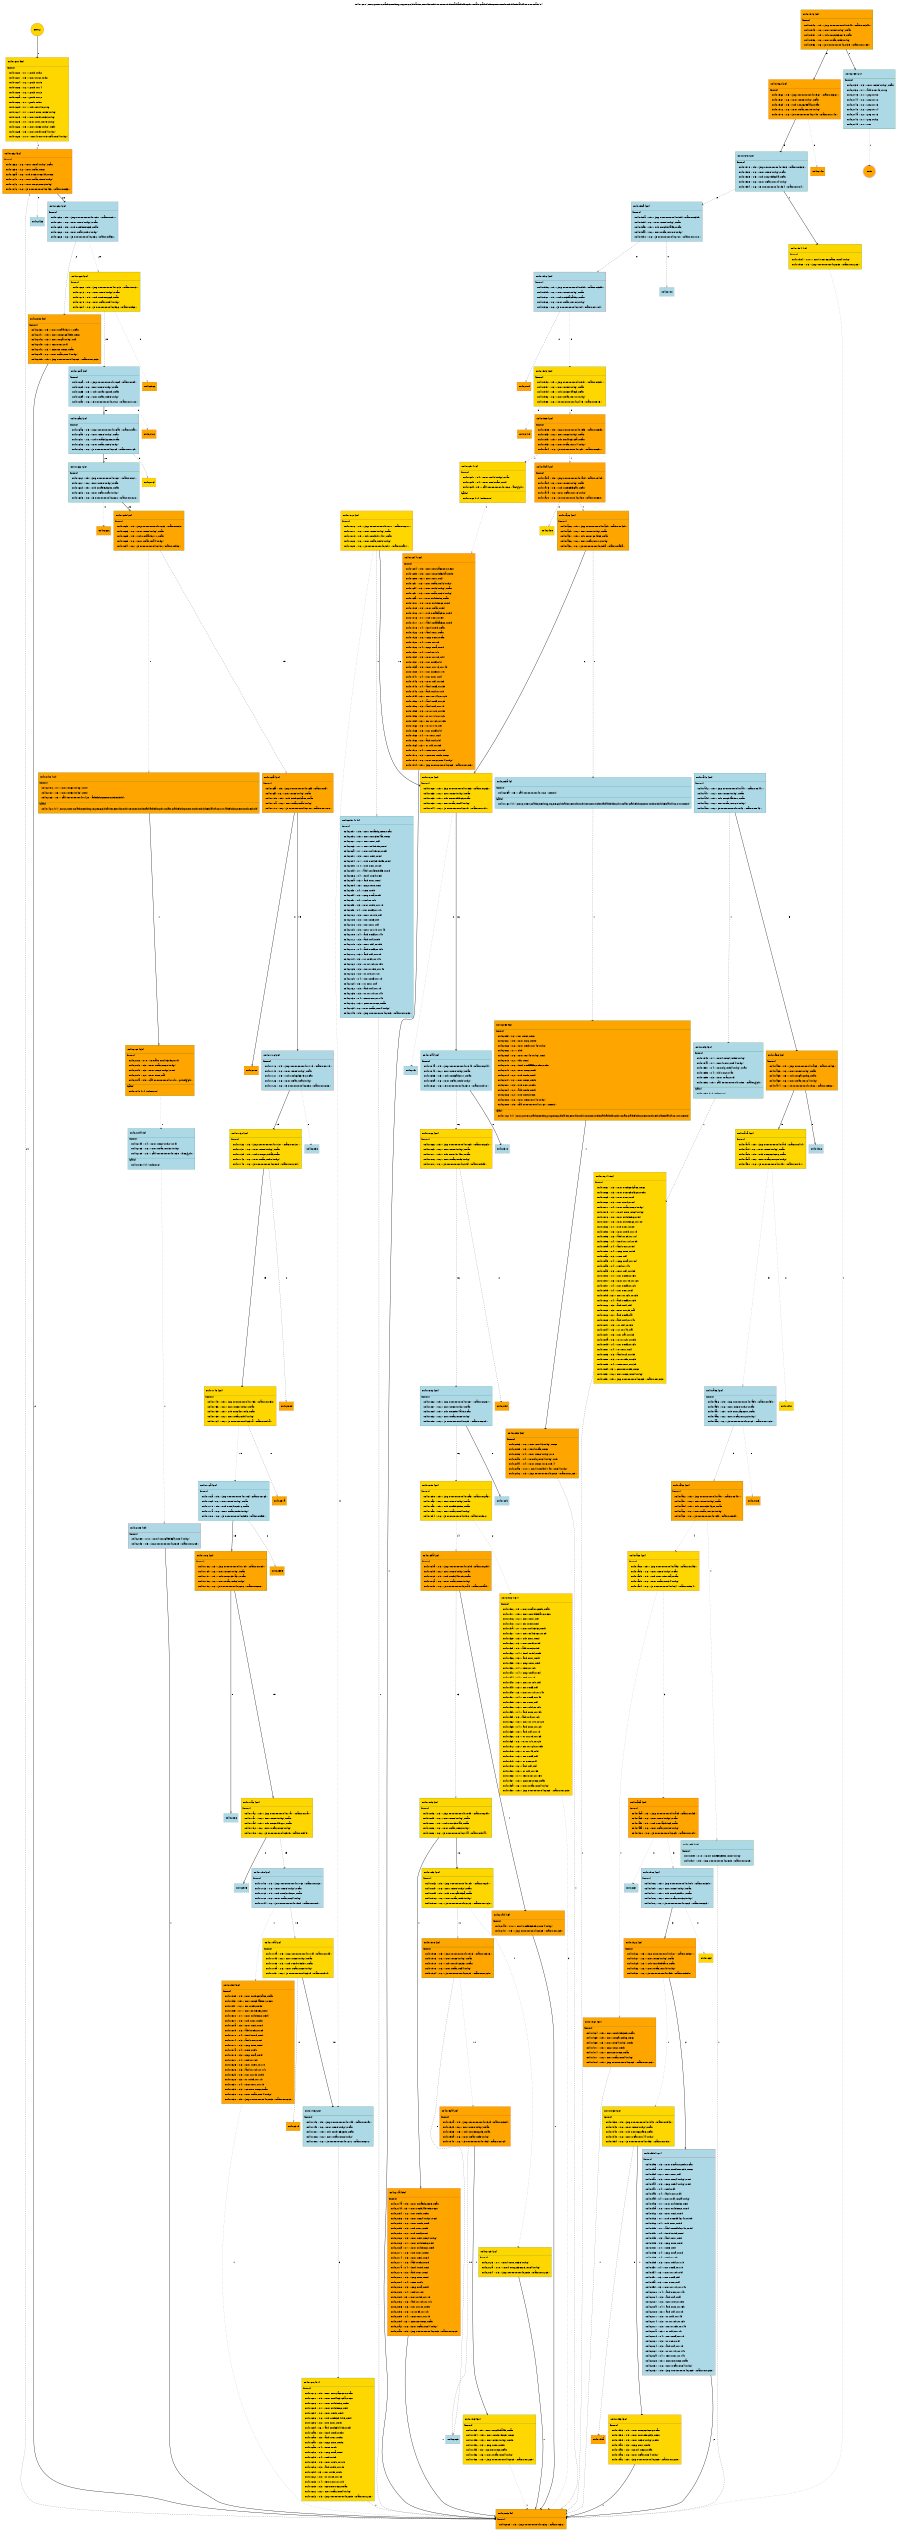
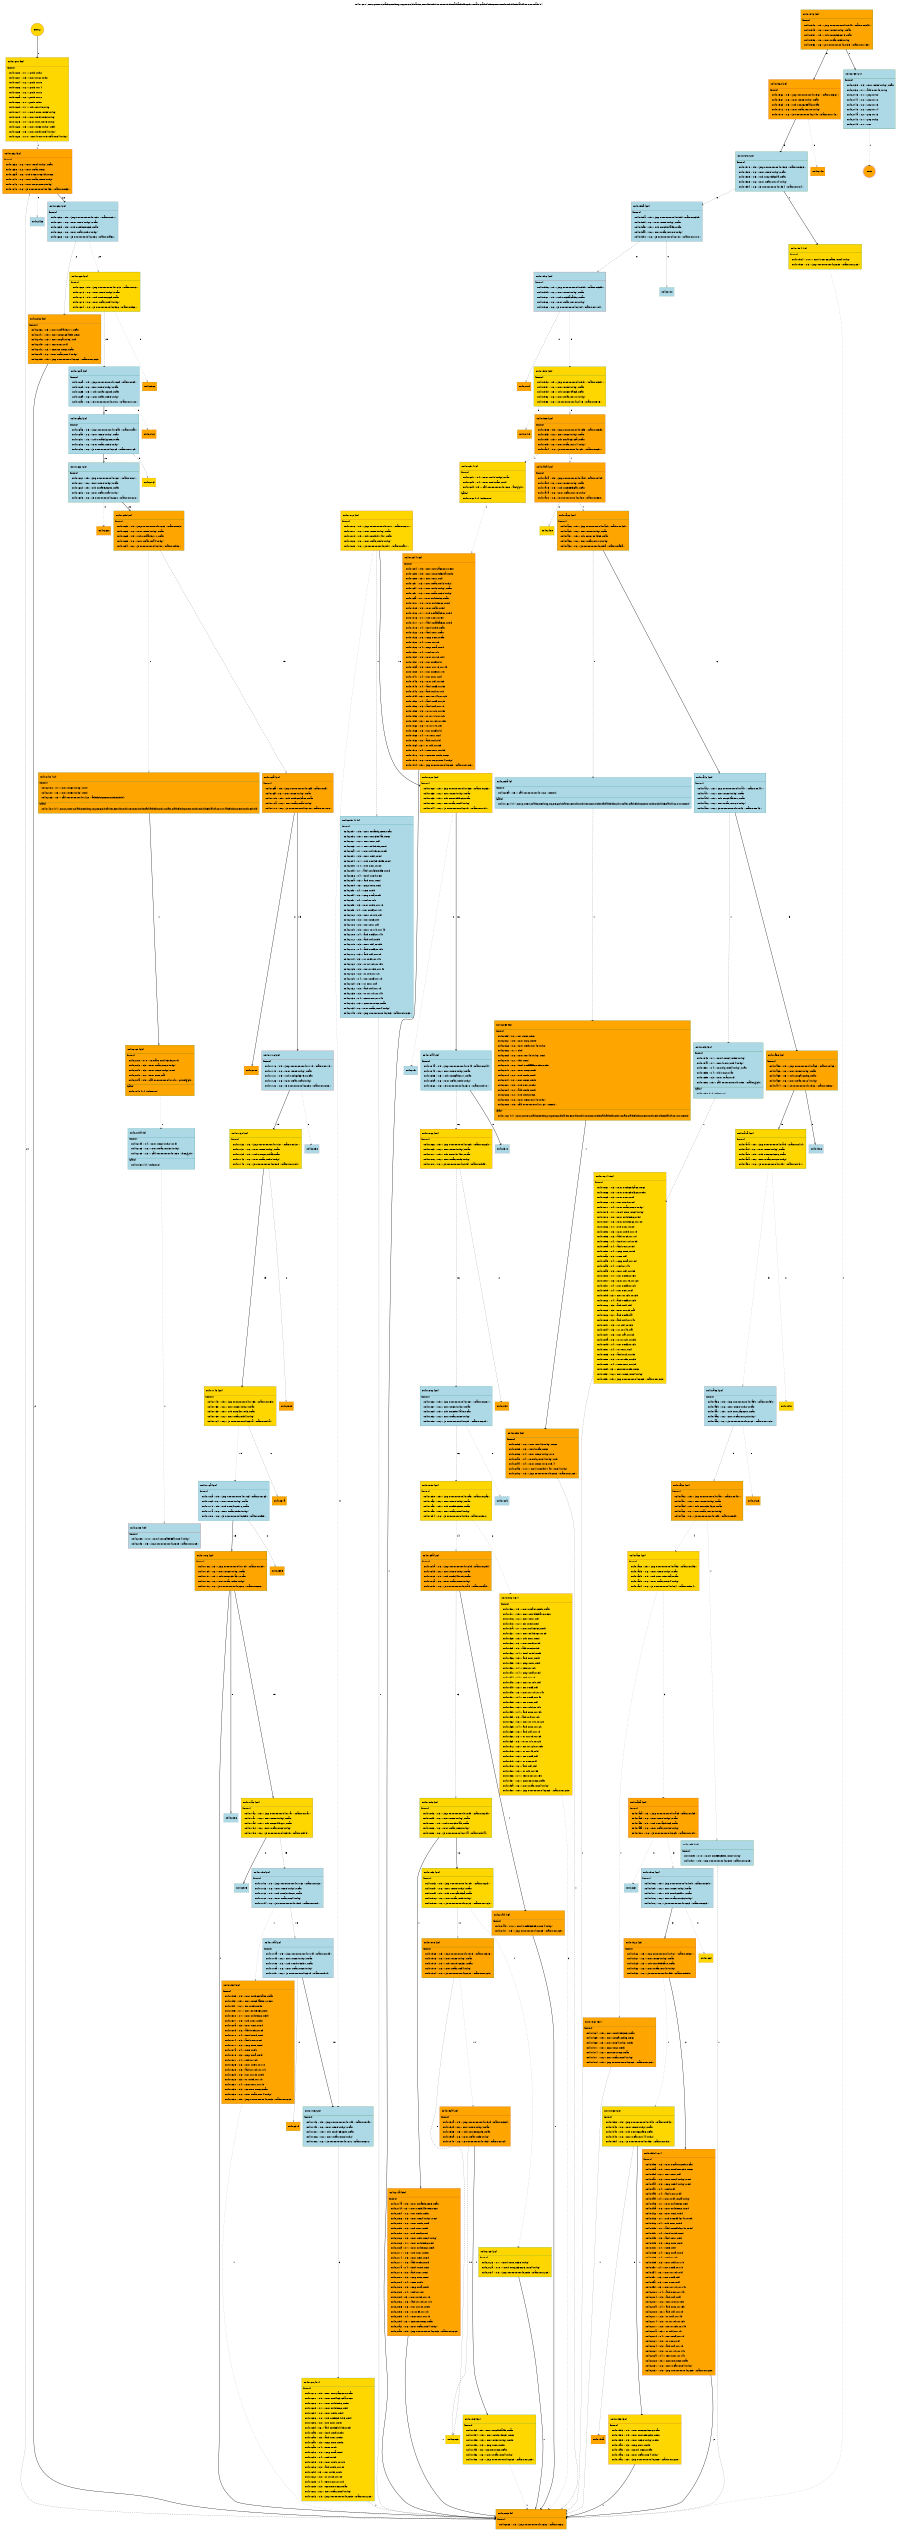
(536, 664) -> (661, 661)
(483, 1460) -> (483, 1460)
(298, 1958) -> (298, 1958)
(170, 2175) -> (219, 2179)
(679, 2262) -> (679, 2262)
(453, 2440) -> (453, 2440)
